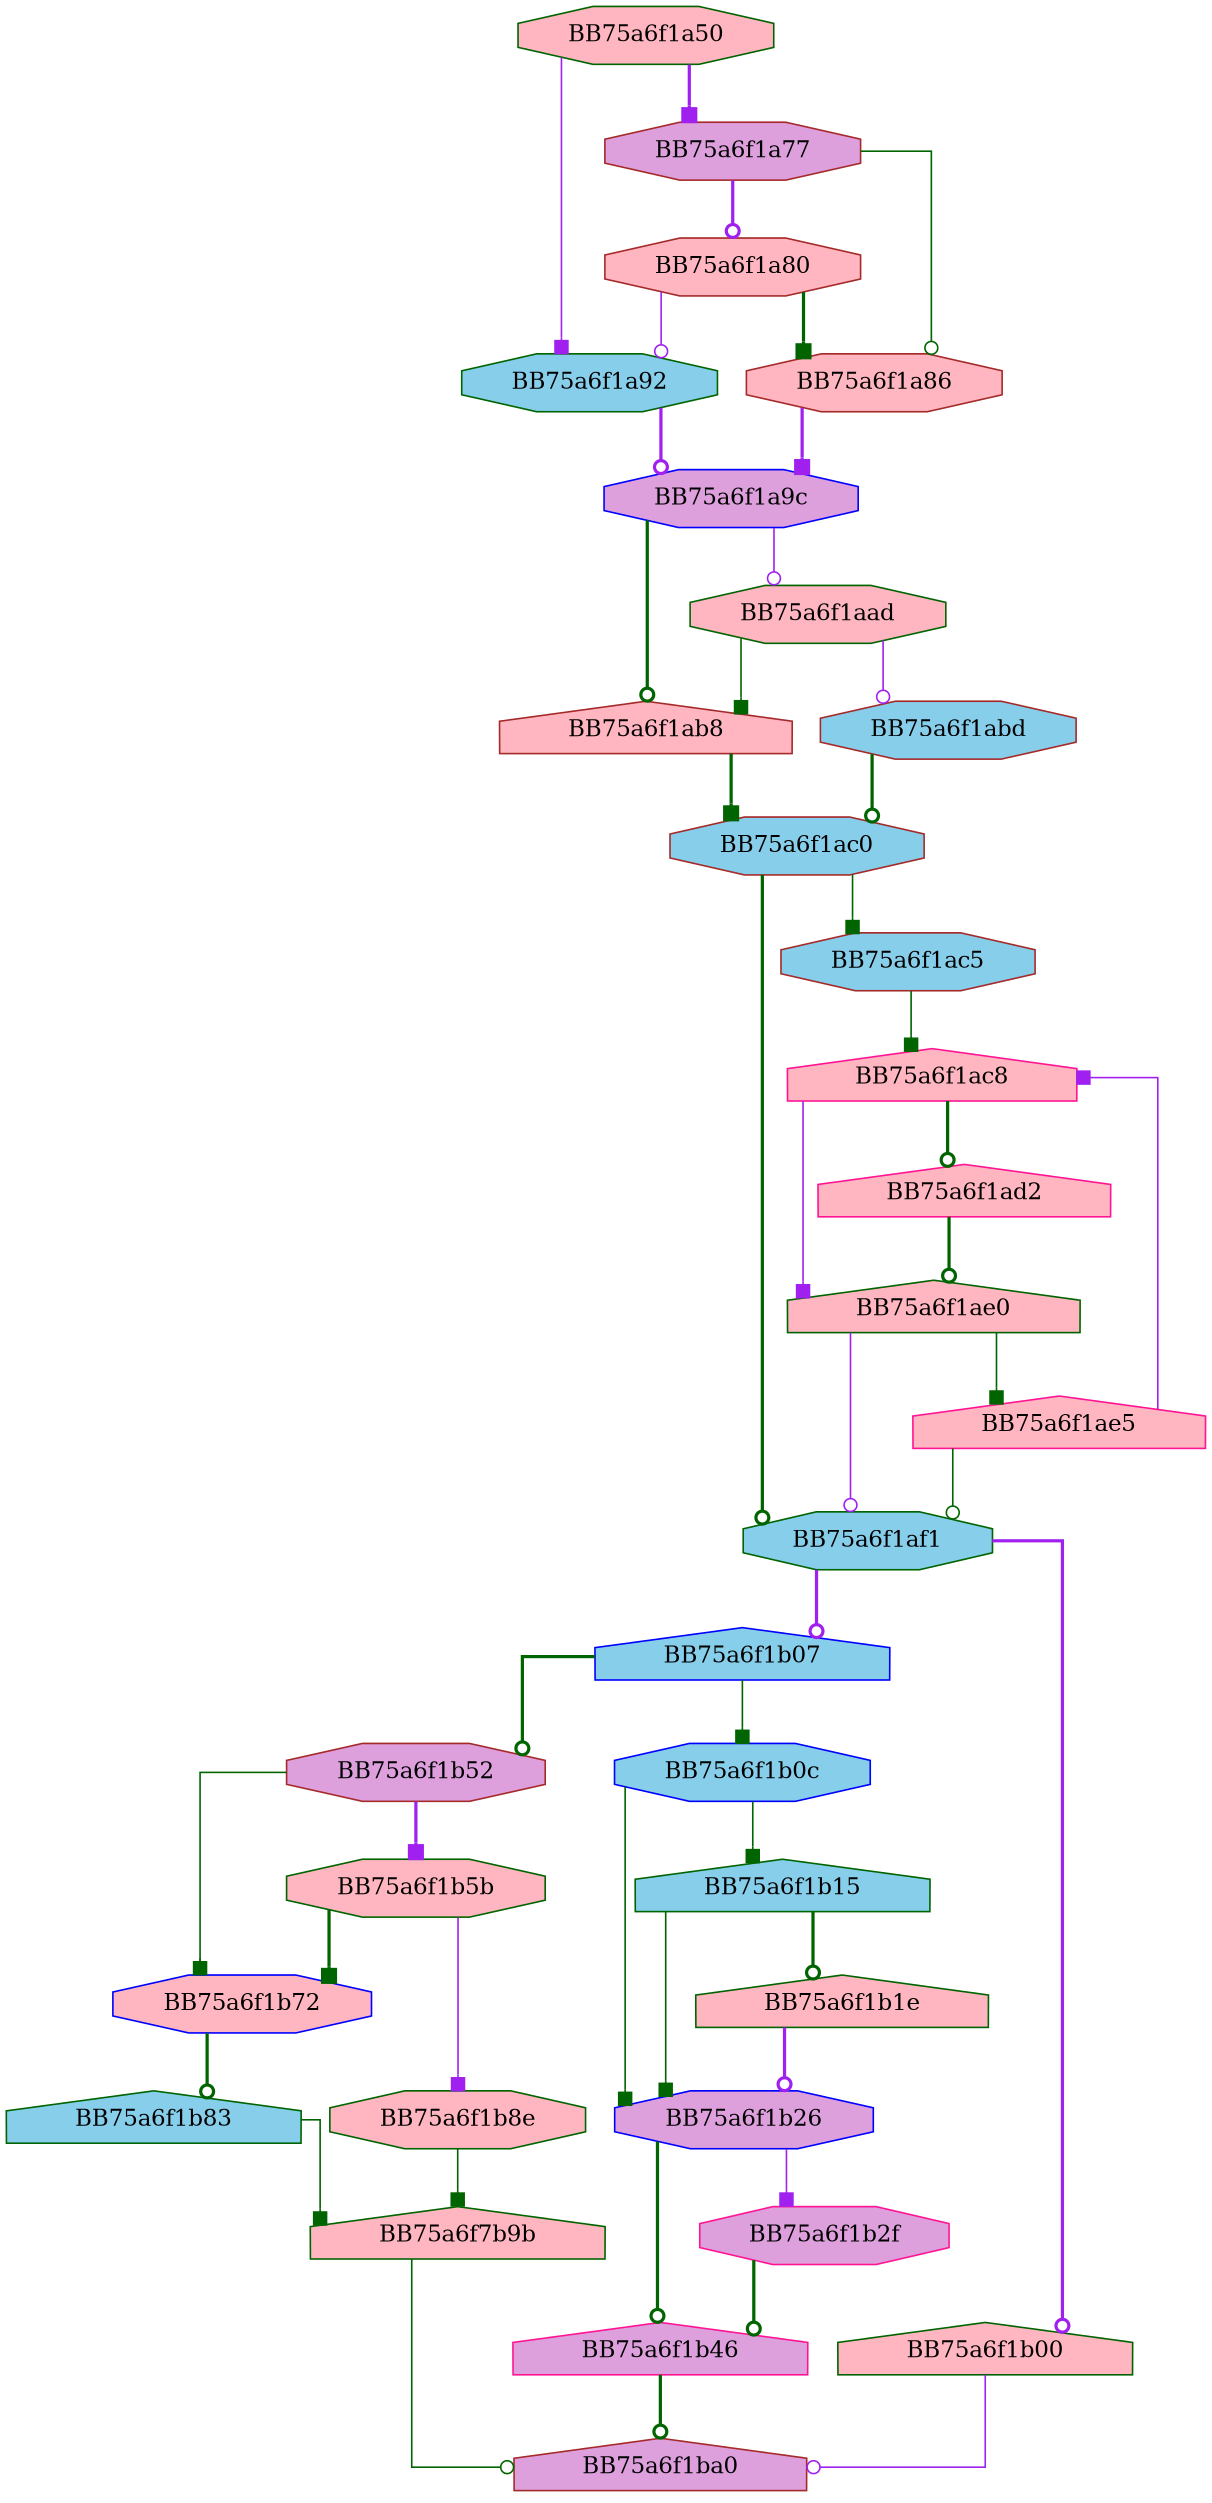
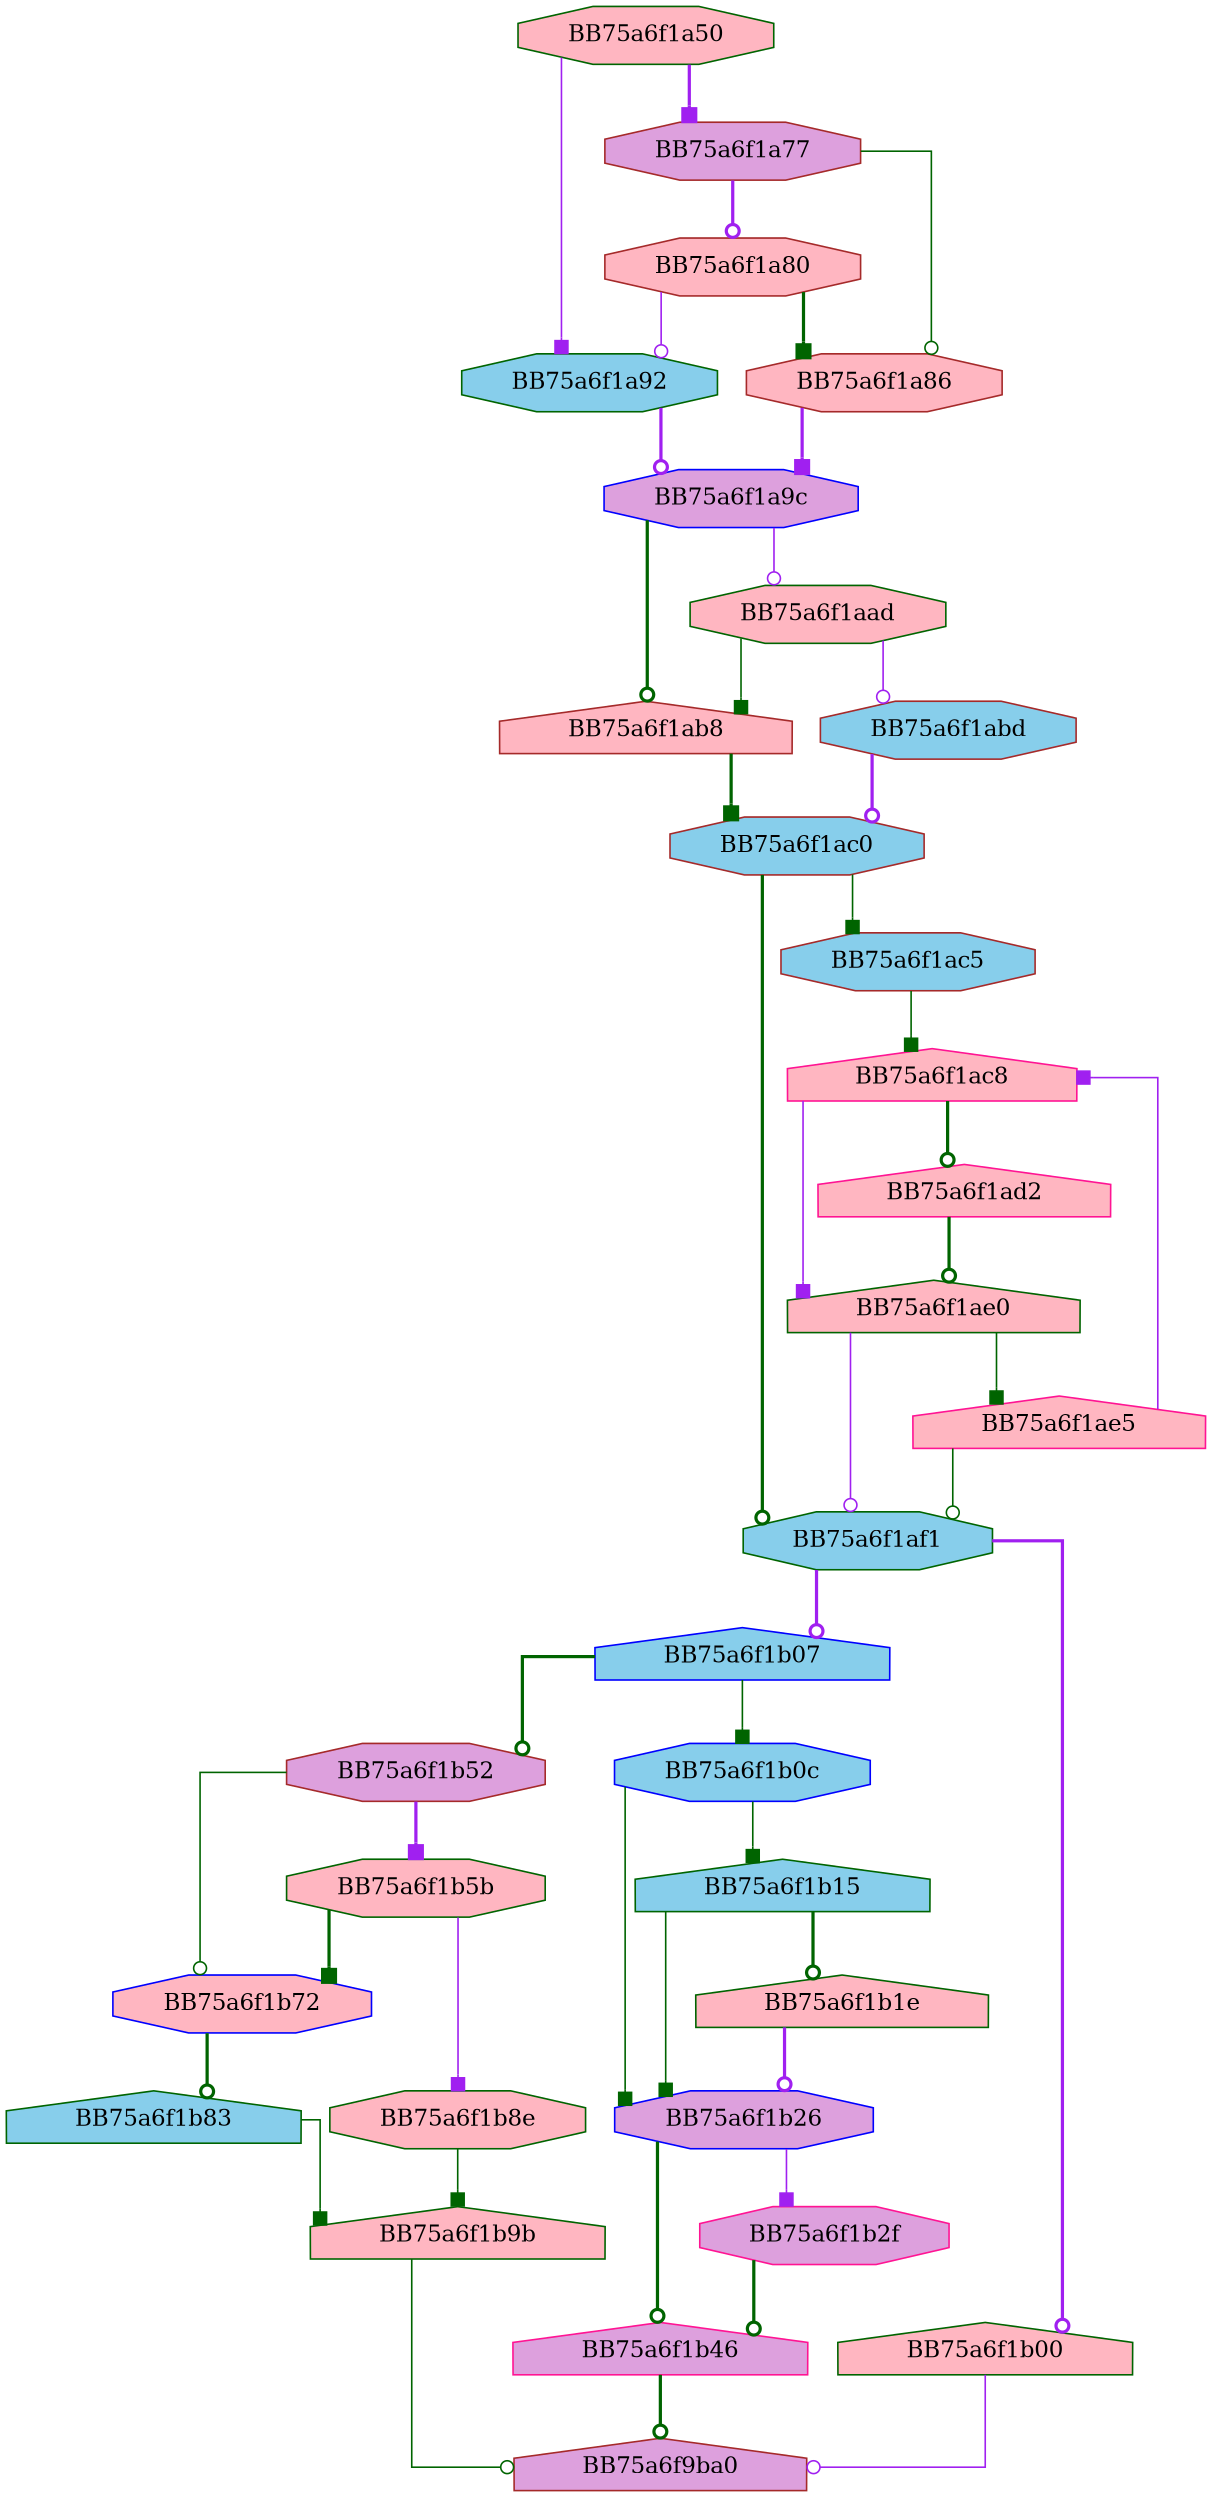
(872, 782) -> (872, 782)
(200, 1824) -> (200, 1824)
(458, 2236) -> (458, 2236)
(660, 2467) -> (660, 2467)
